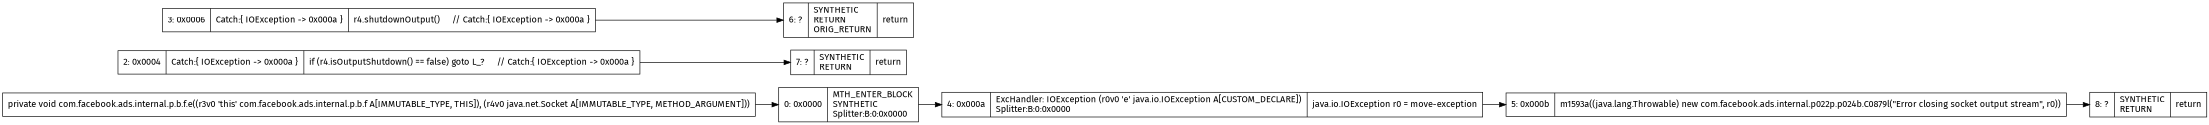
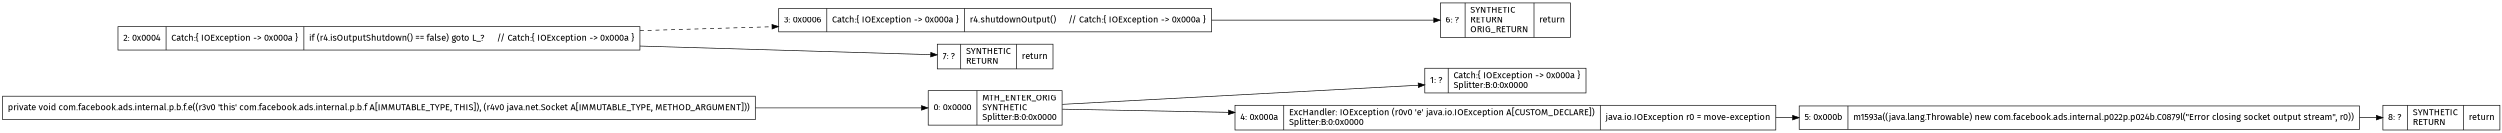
none -> (706, 29)
none -> (1505, 81)
(873, 95) -> (1020, 98)
